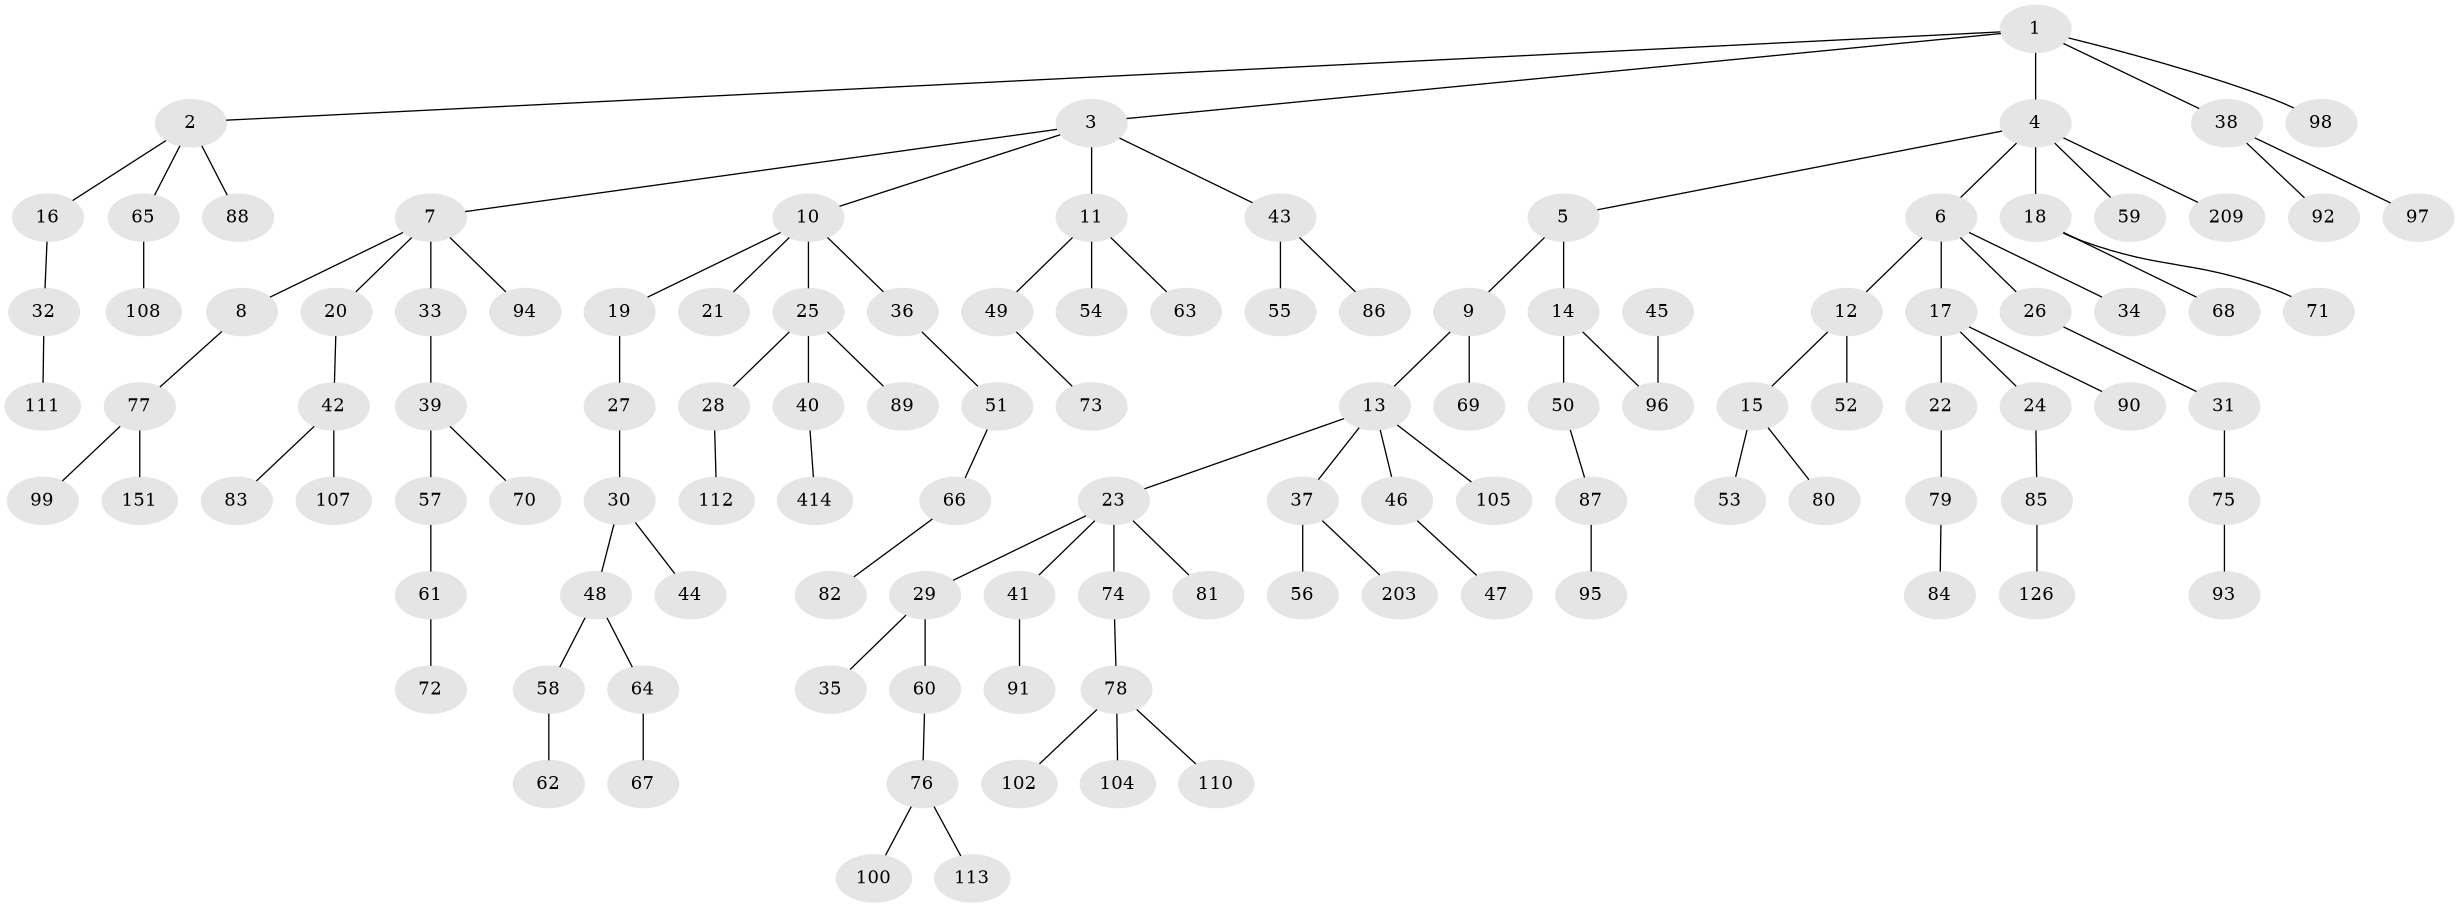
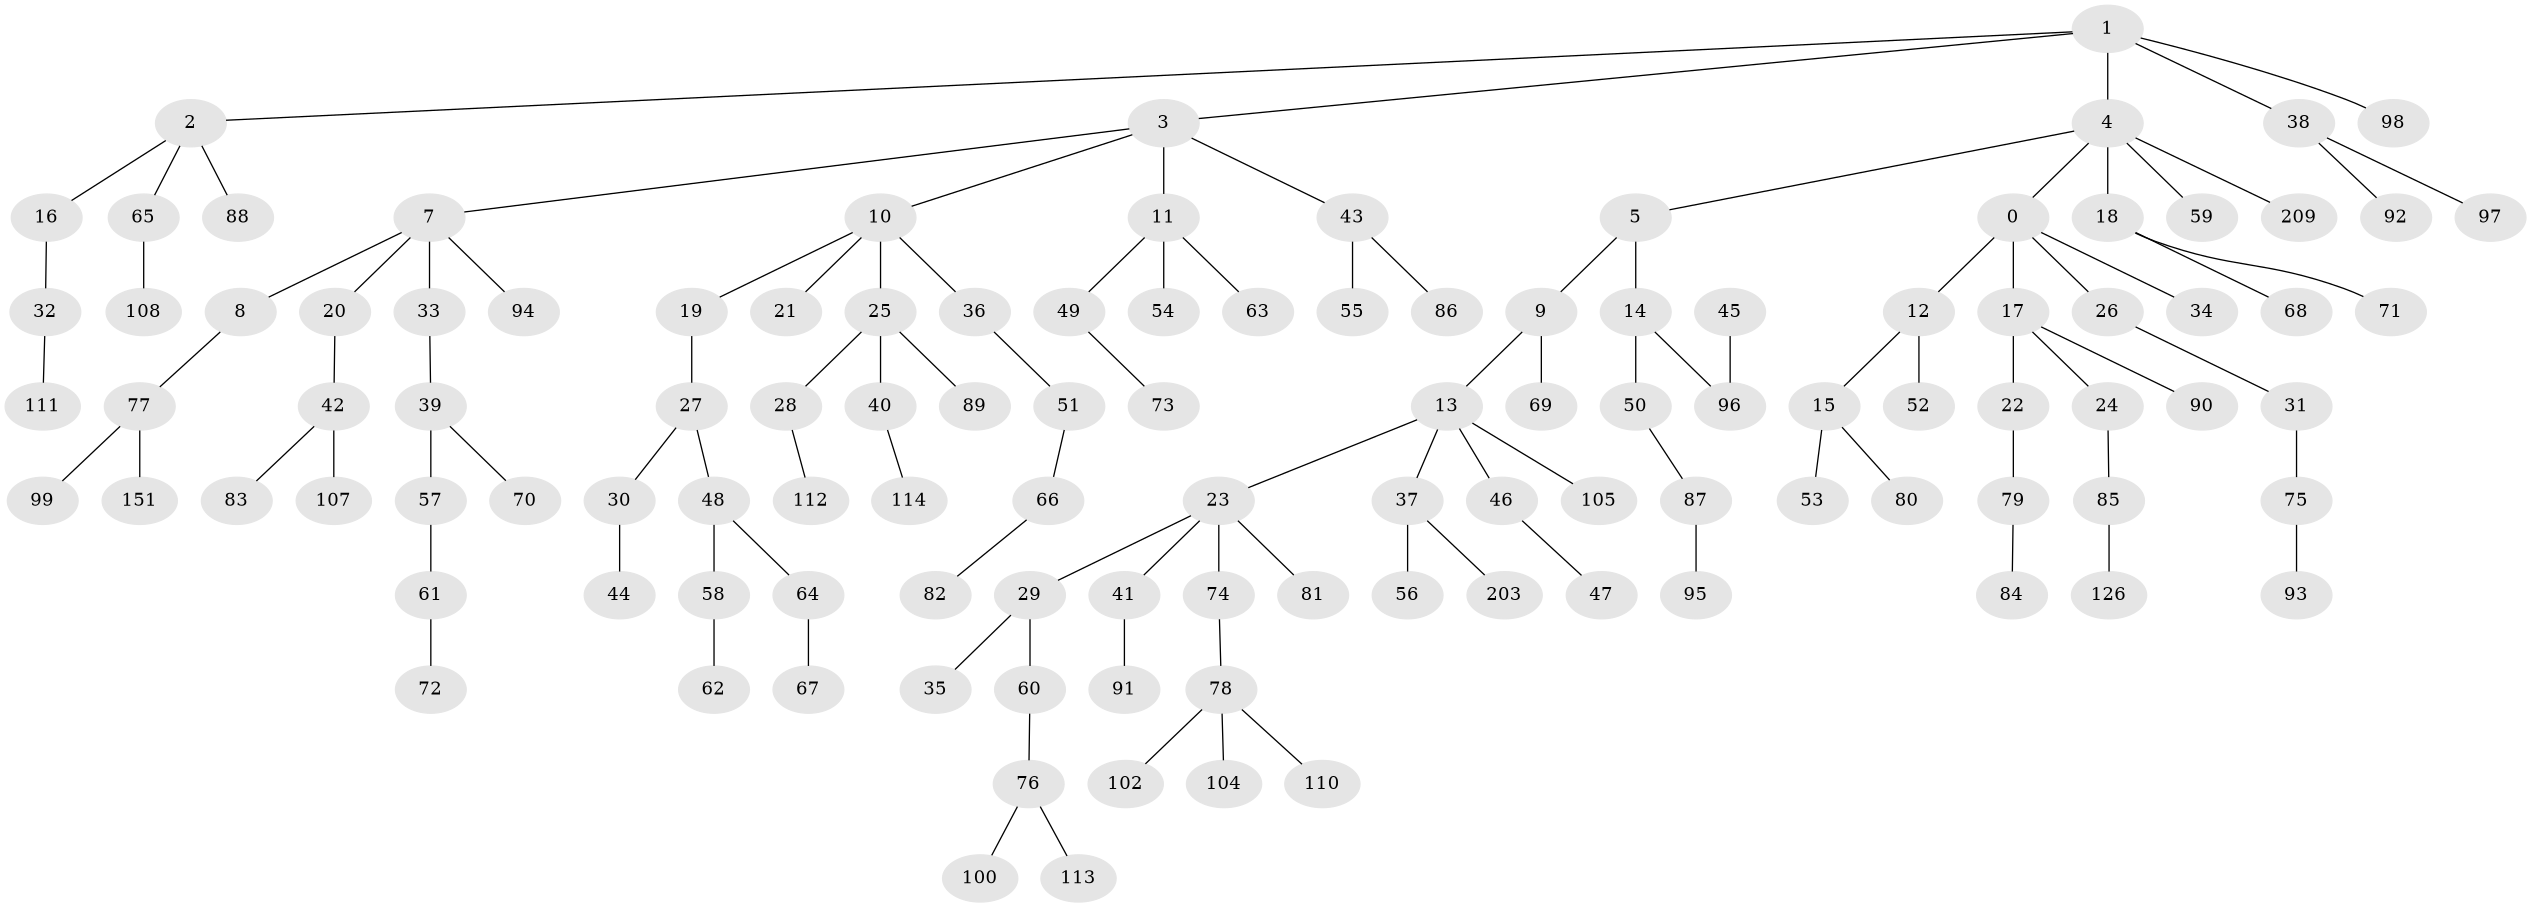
(1941, 218) -> (2013, 218)
(815, 501) -> (909, 501)
(608, 548) -> (703, 453)
